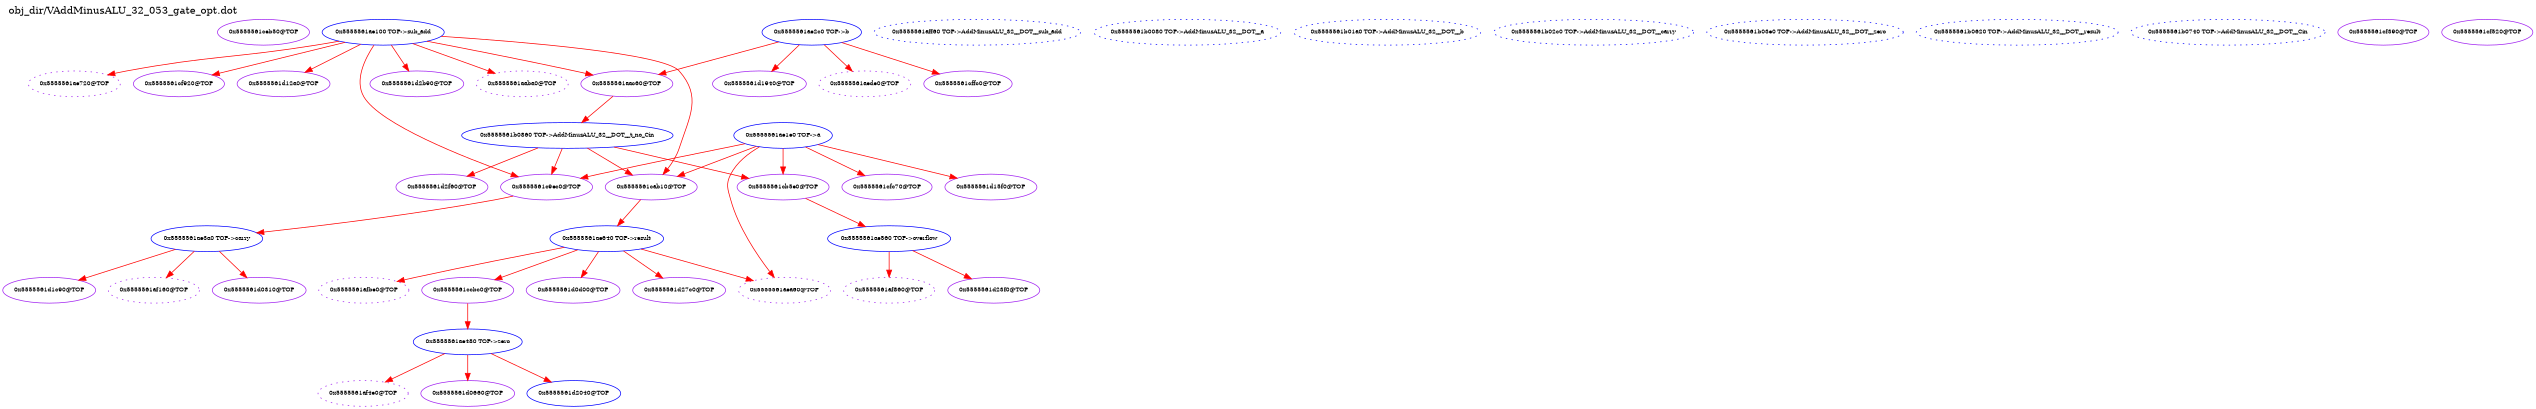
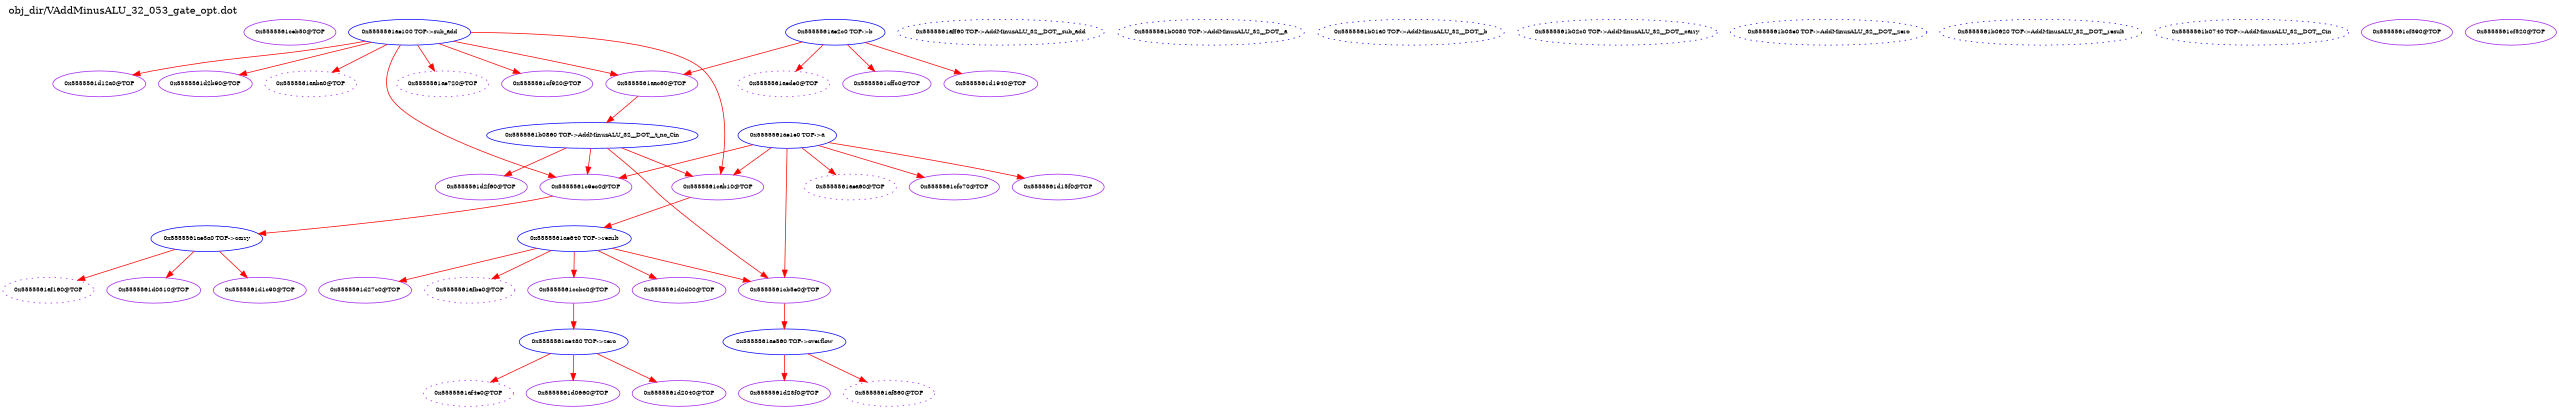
(694, 264) -> (678, 264)
(574, 393) -> (679, 393)
